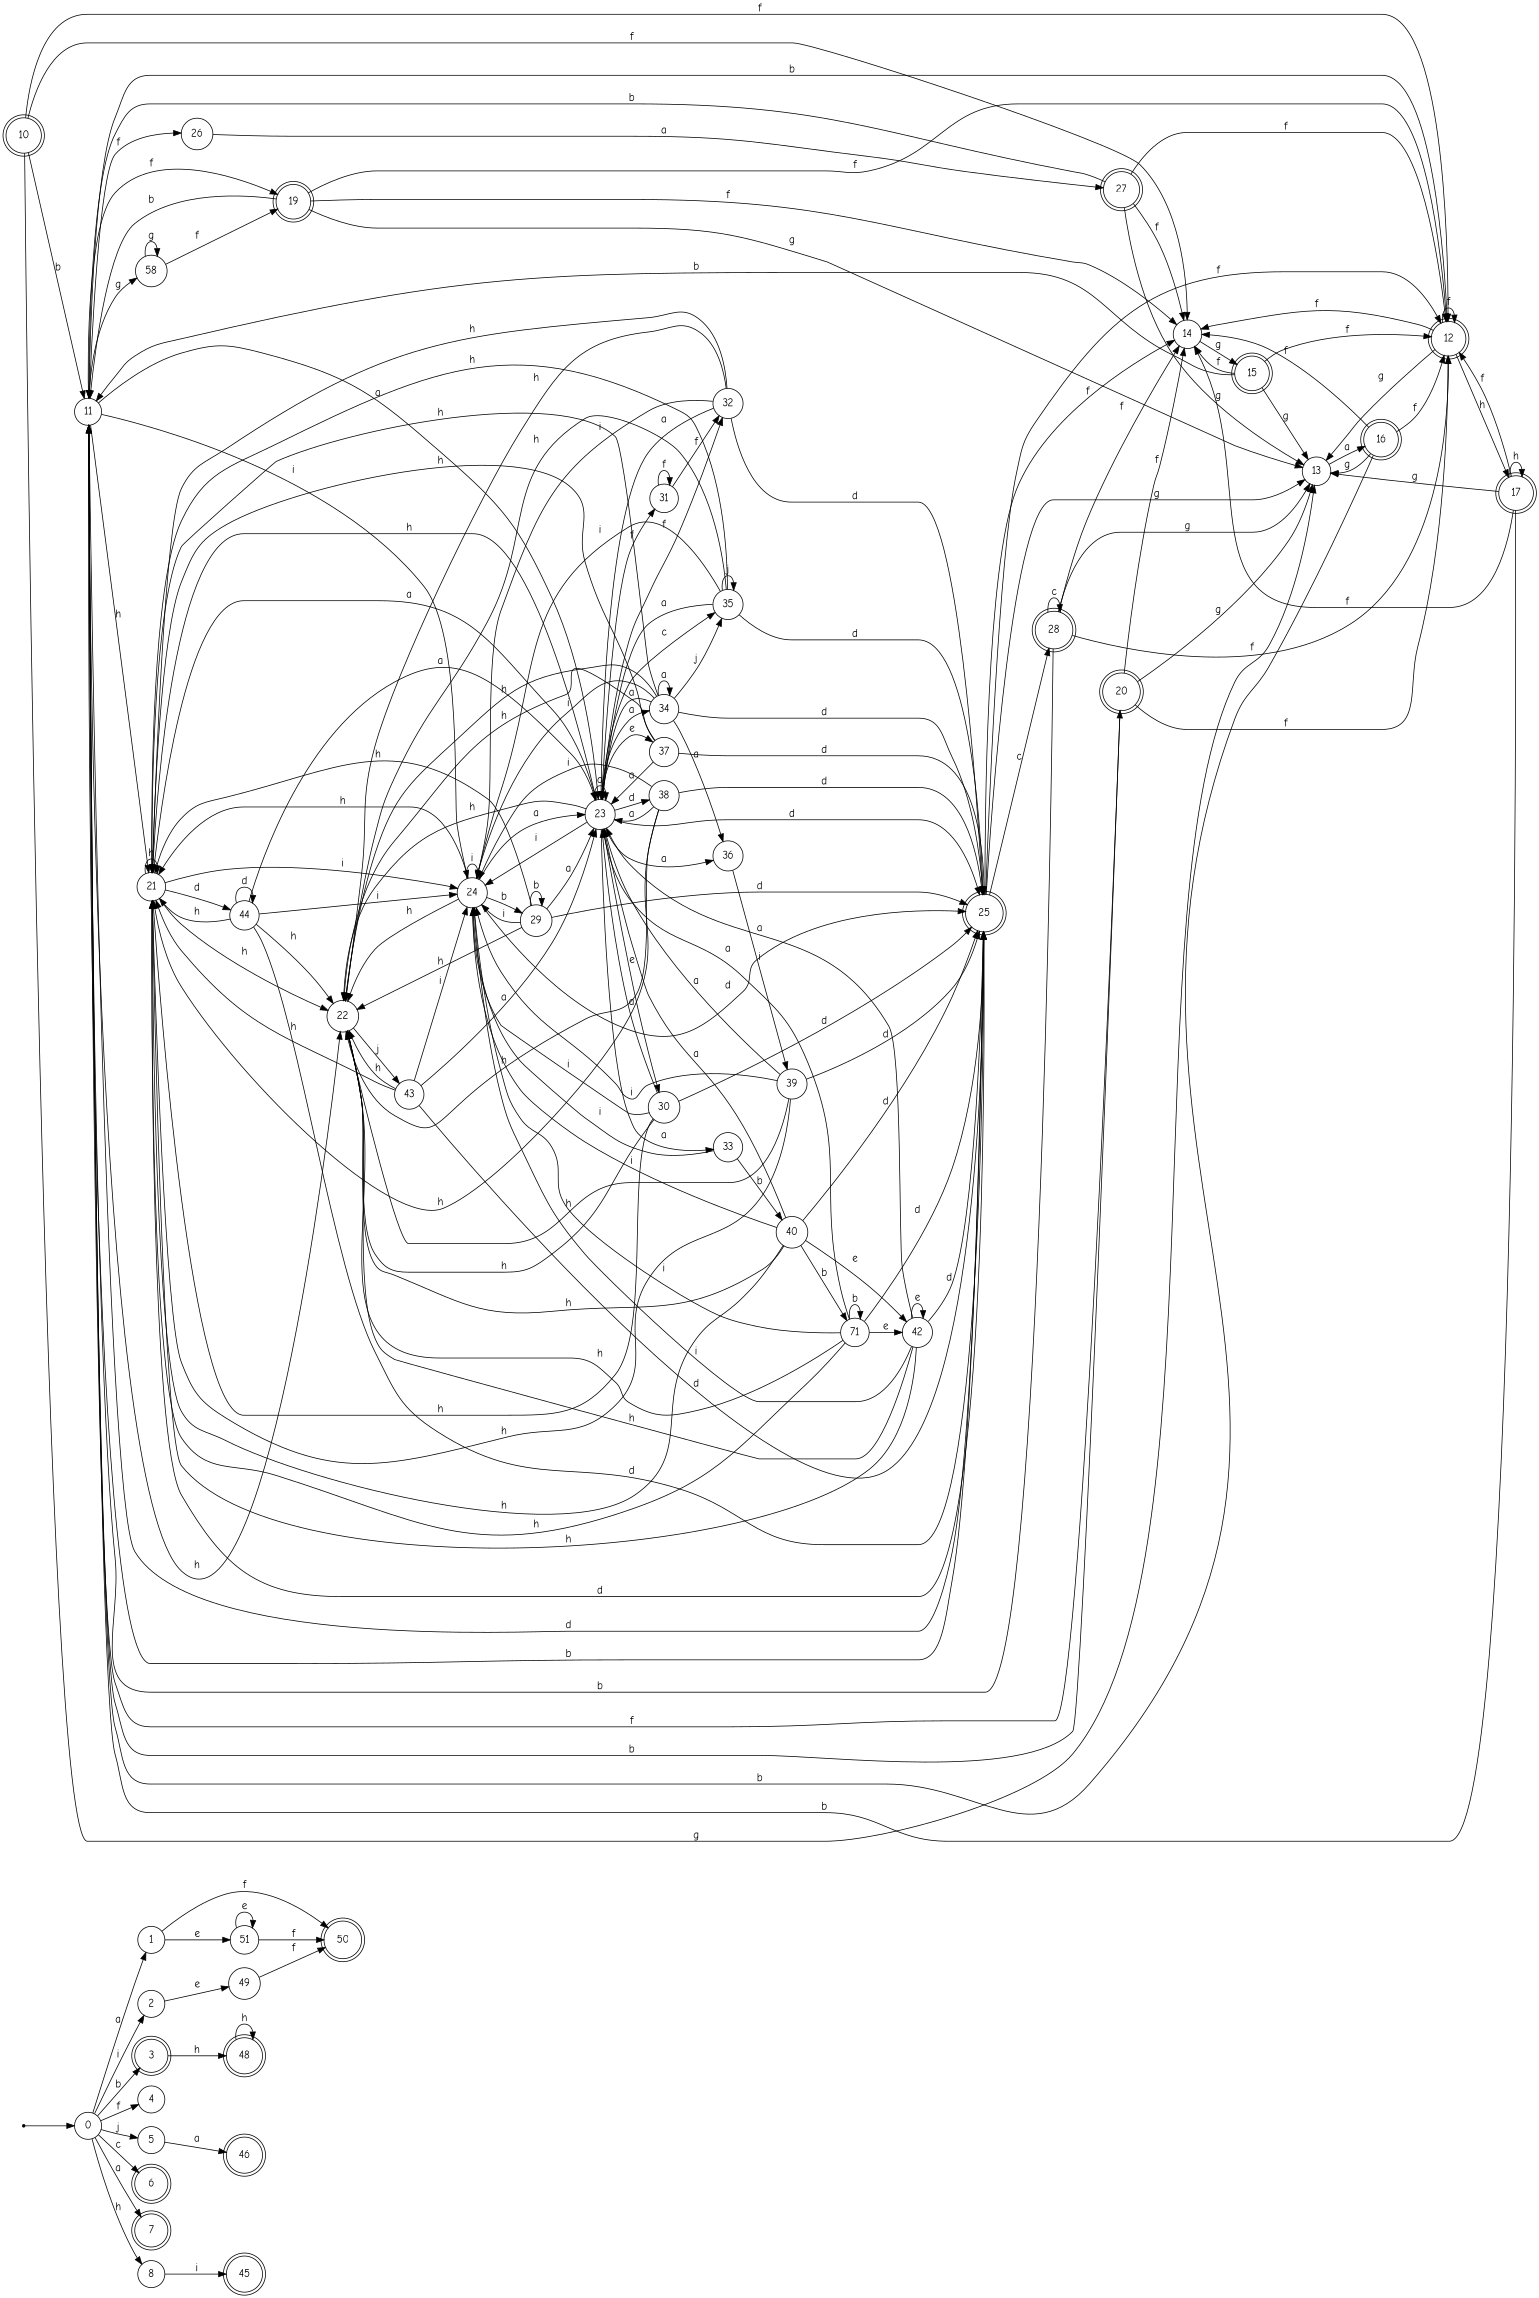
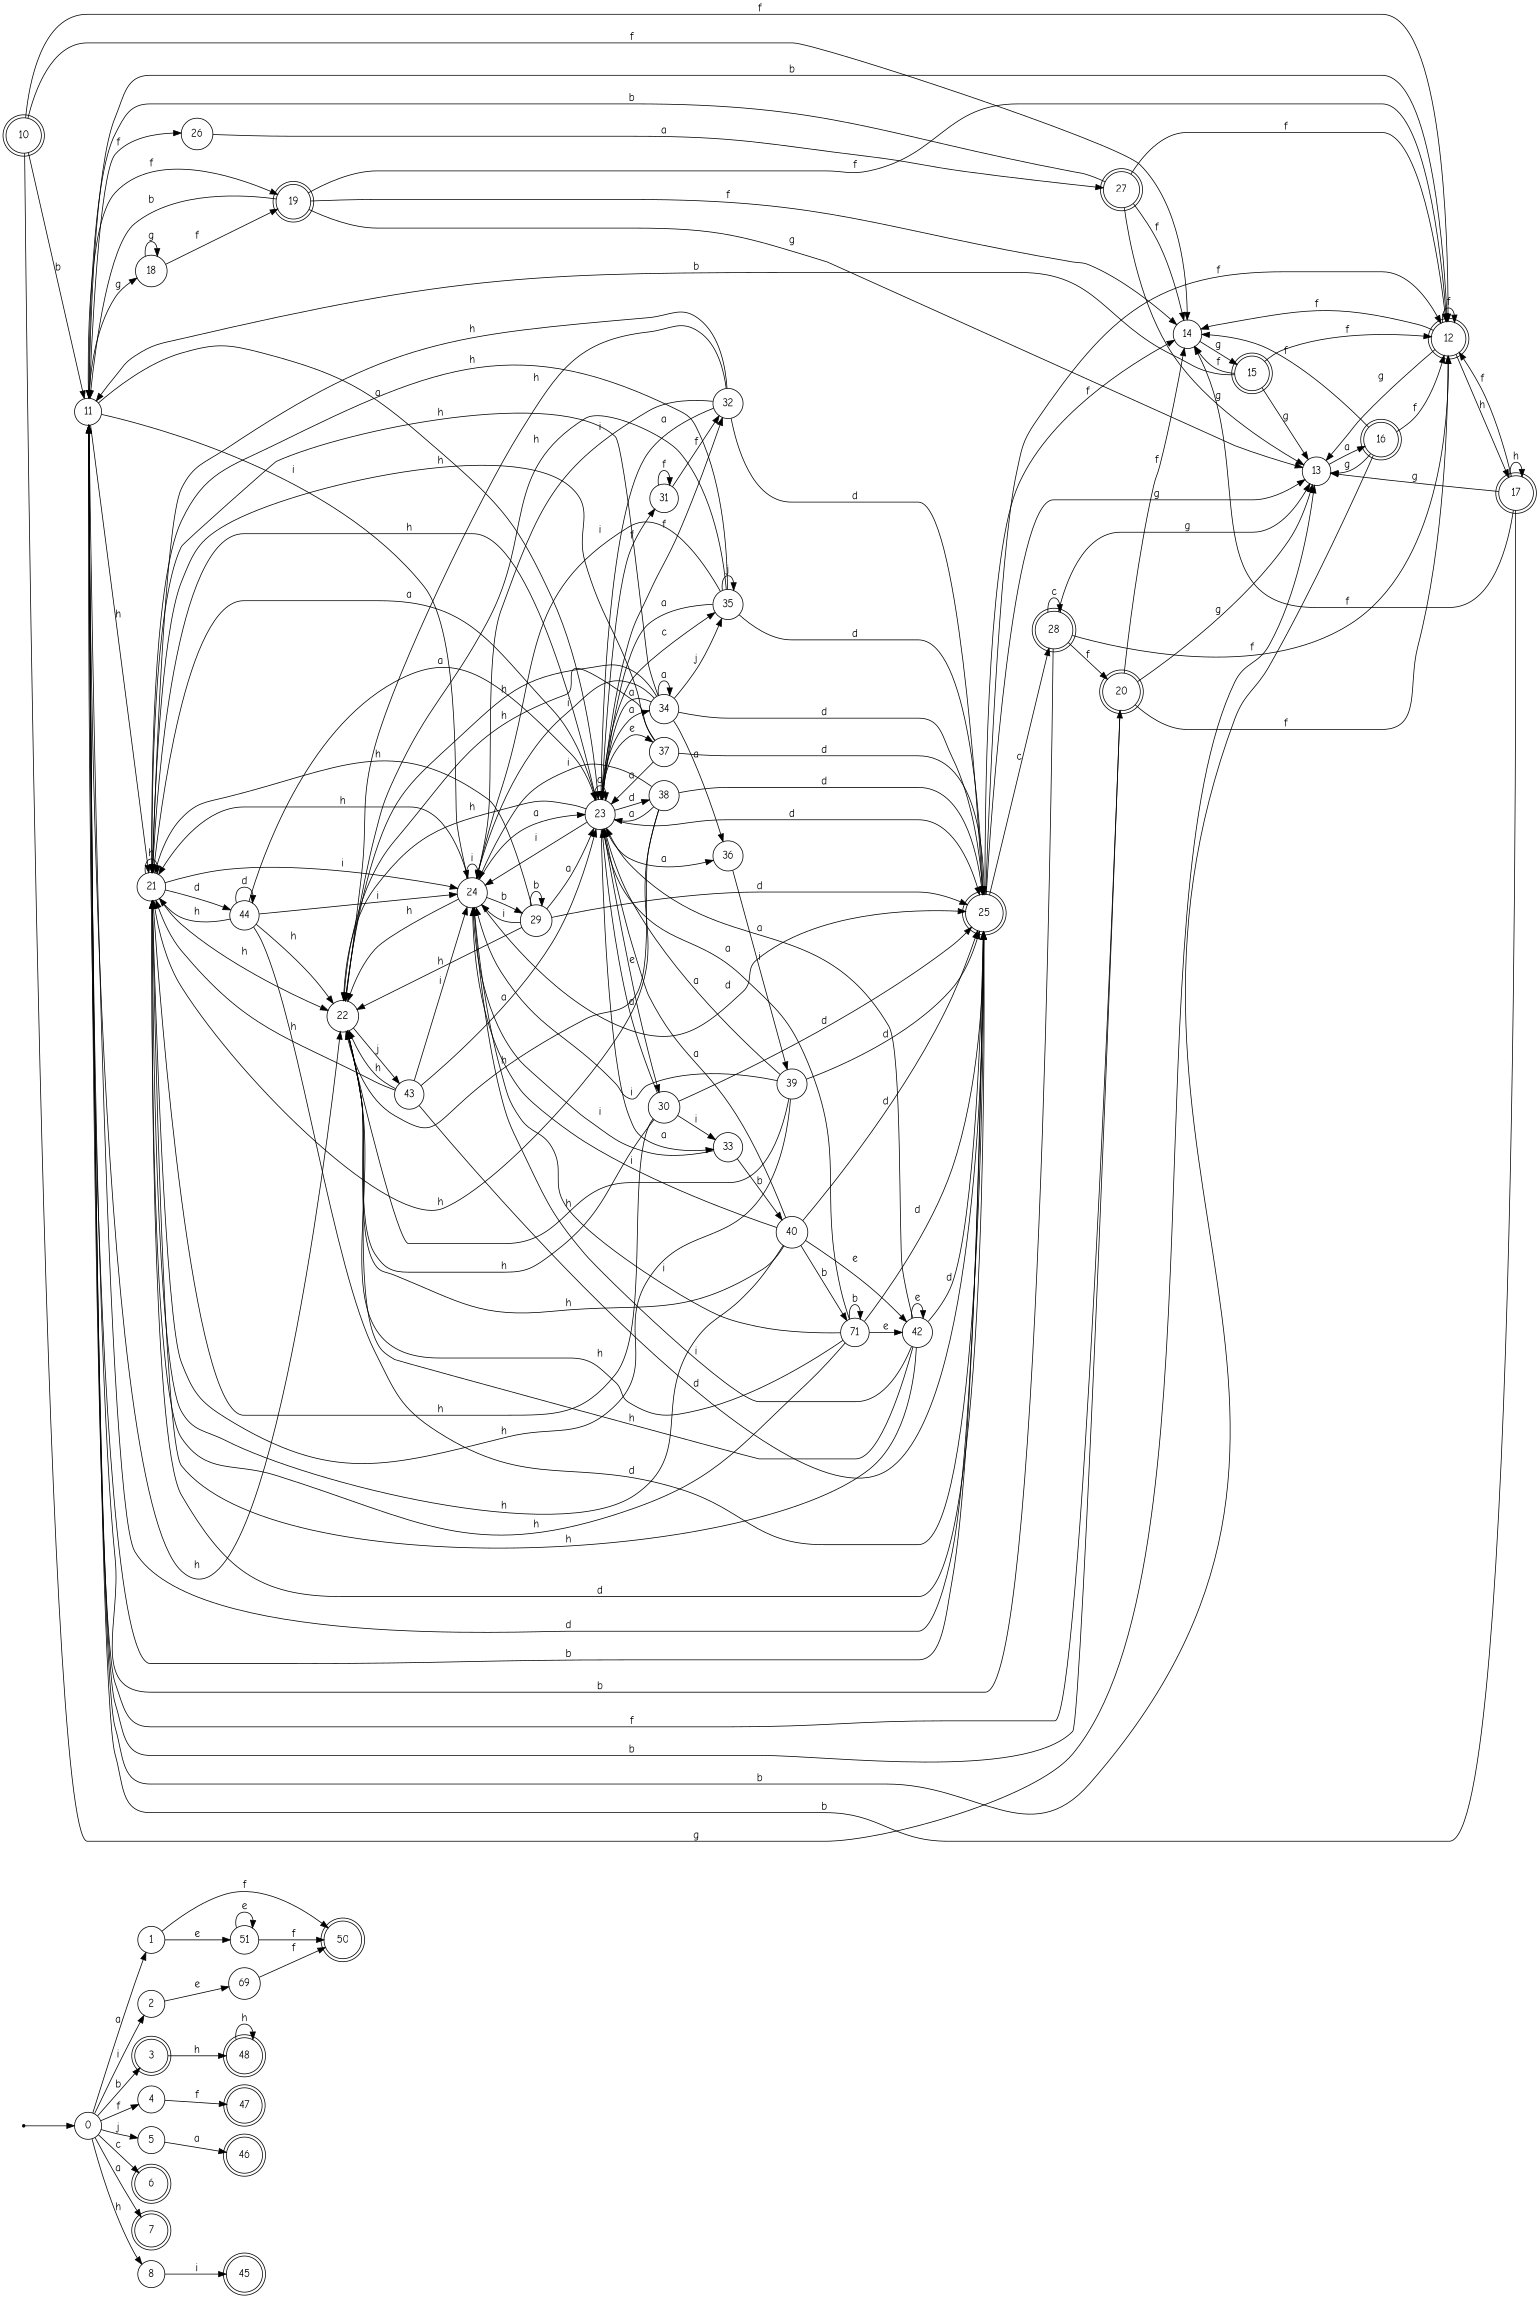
(151, 271) -> (151, 271)
(1106, 478) -> (1085, 658)
(526, 1043) -> (693, 1126)
(244, 1983) -> (244, 1983)
none -> (244, 2105)
